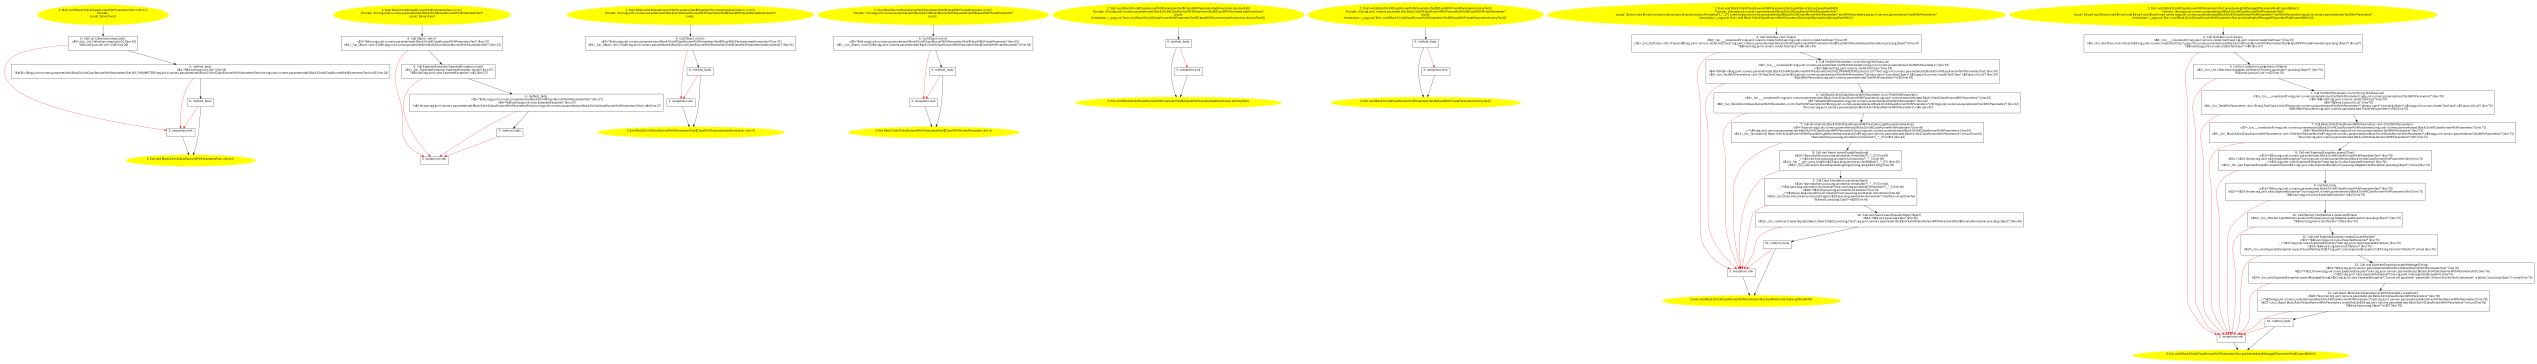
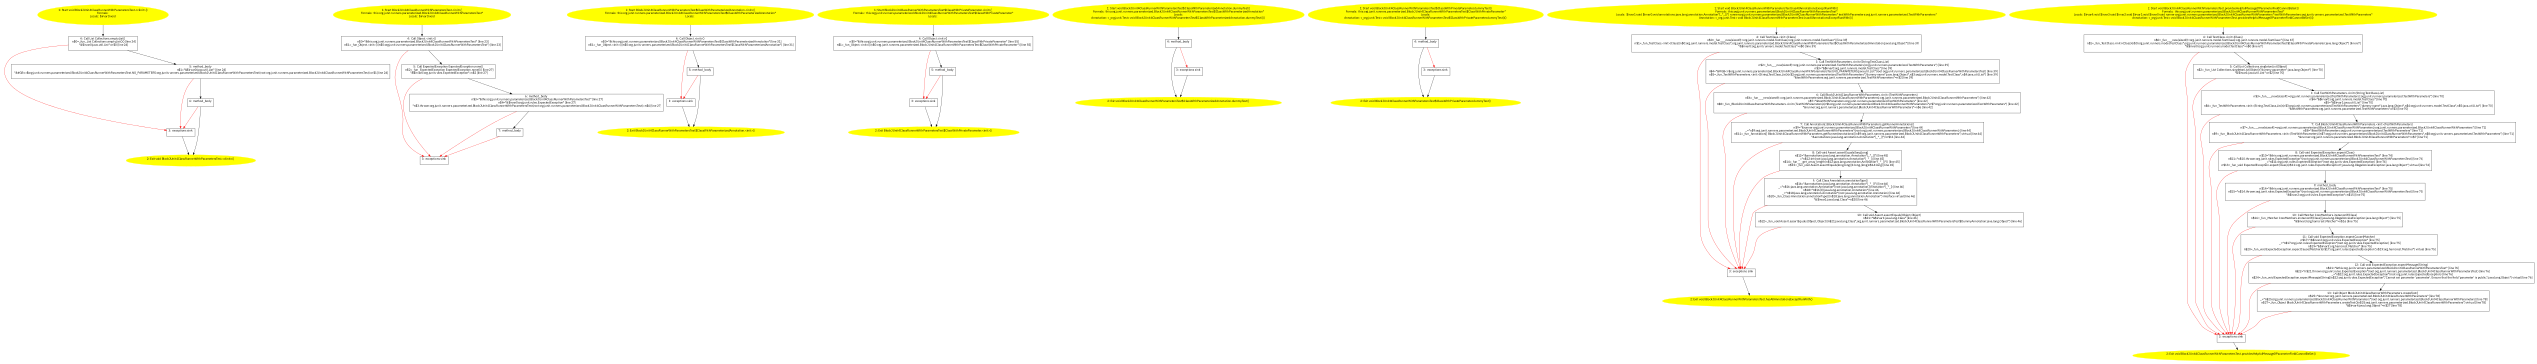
(1777, 245) -> none
(2279, 323) -> none
